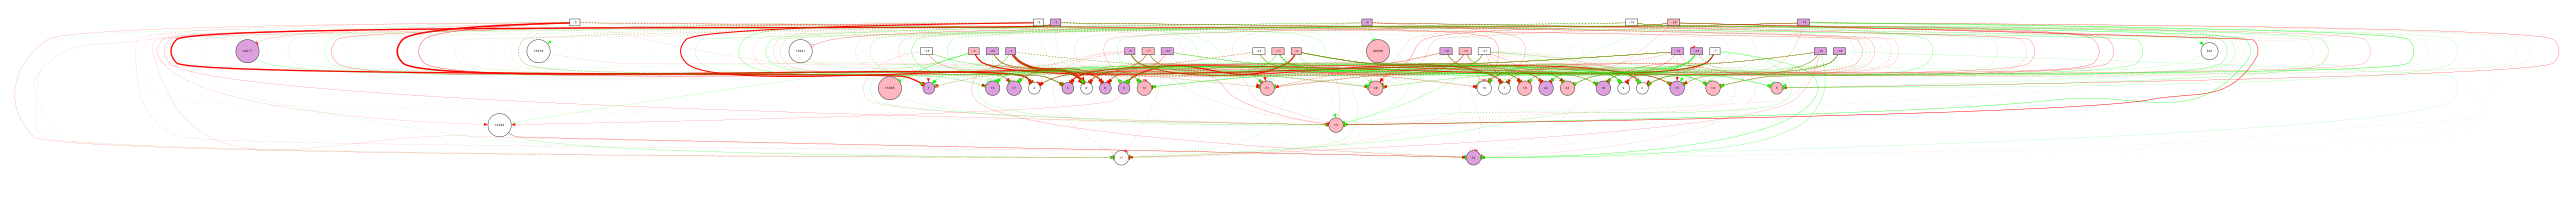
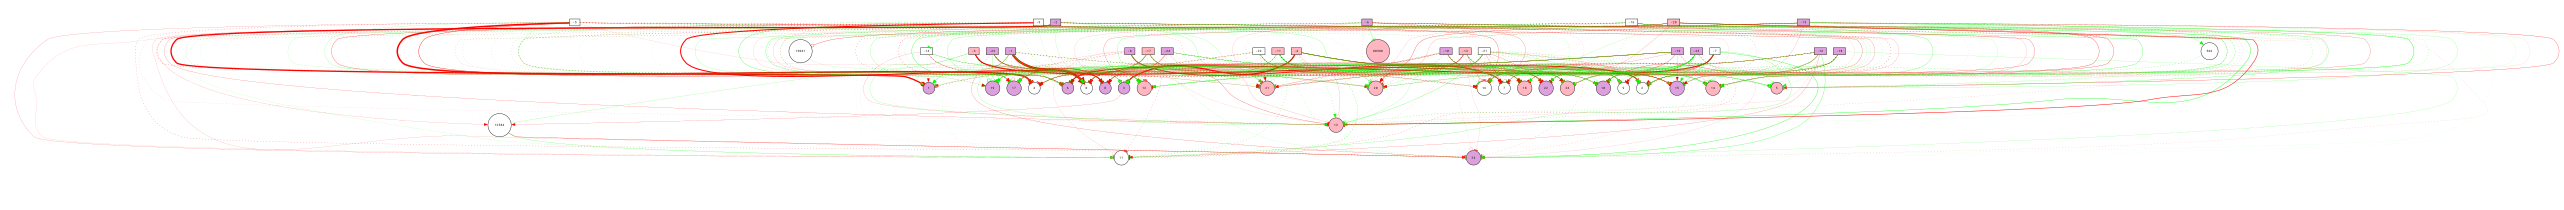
(1687, 39) -> (1778, 53)
(248, 51) -> none
(539, 51) -> none
(890, 88) -> none
(46, 118) -> (988, 29)
(479, 127) -> (479, 127)
